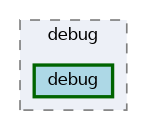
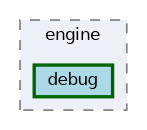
(73, 36) -> (73, 36)
